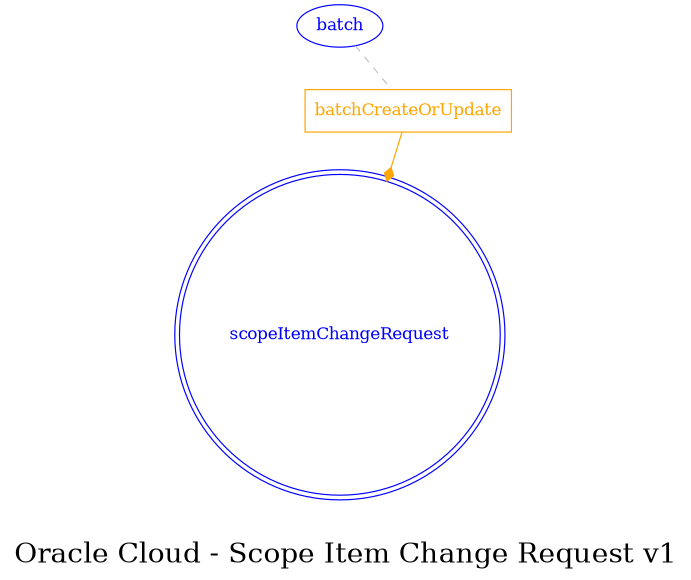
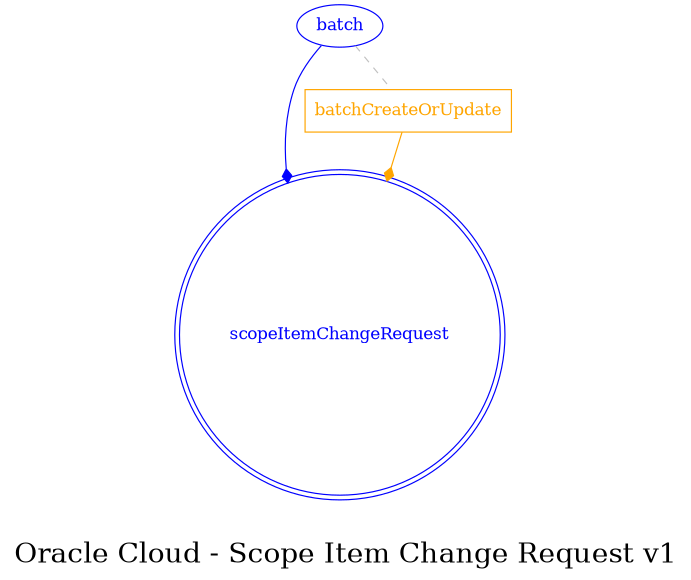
none -> (290, 103)
